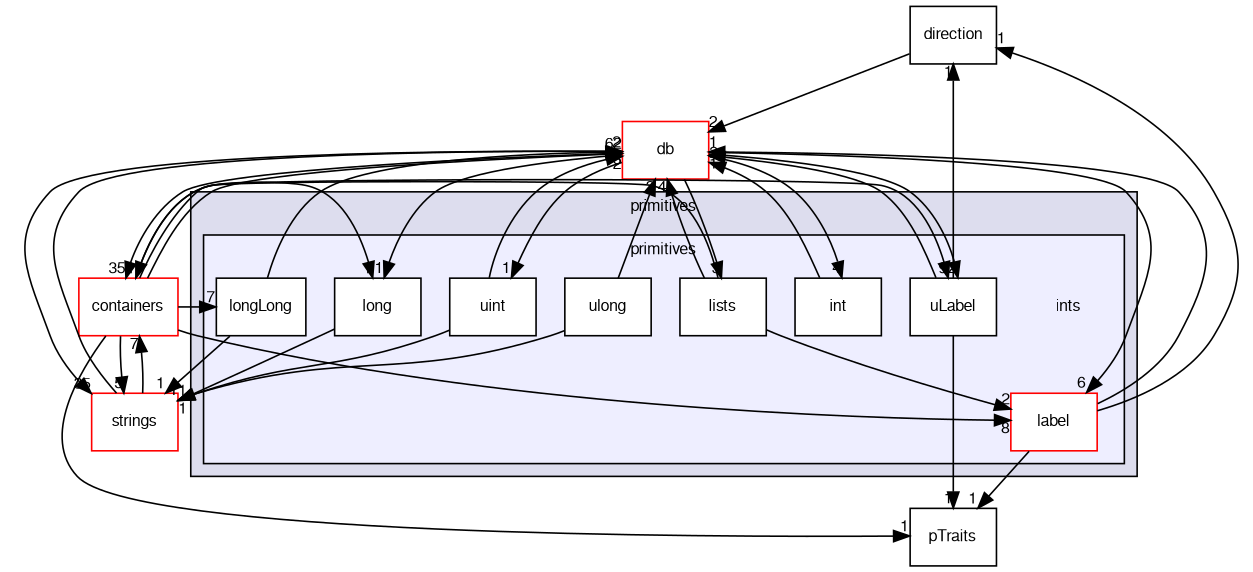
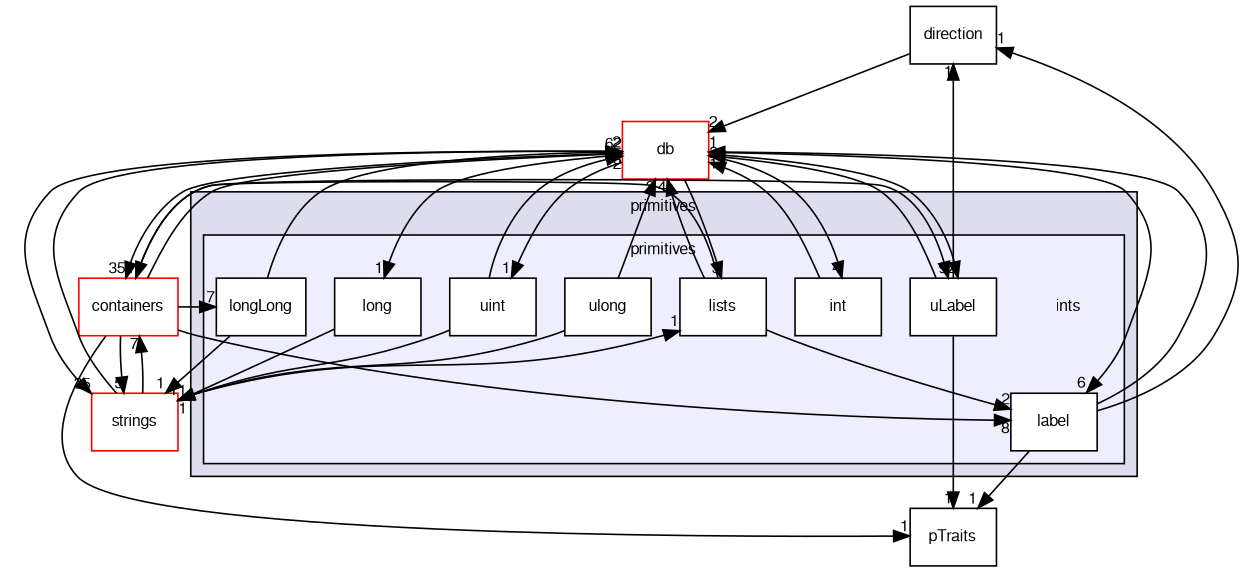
(250, 182) -> none
none -> (482, 364)
(1054, 422) -> (1054, 422)
